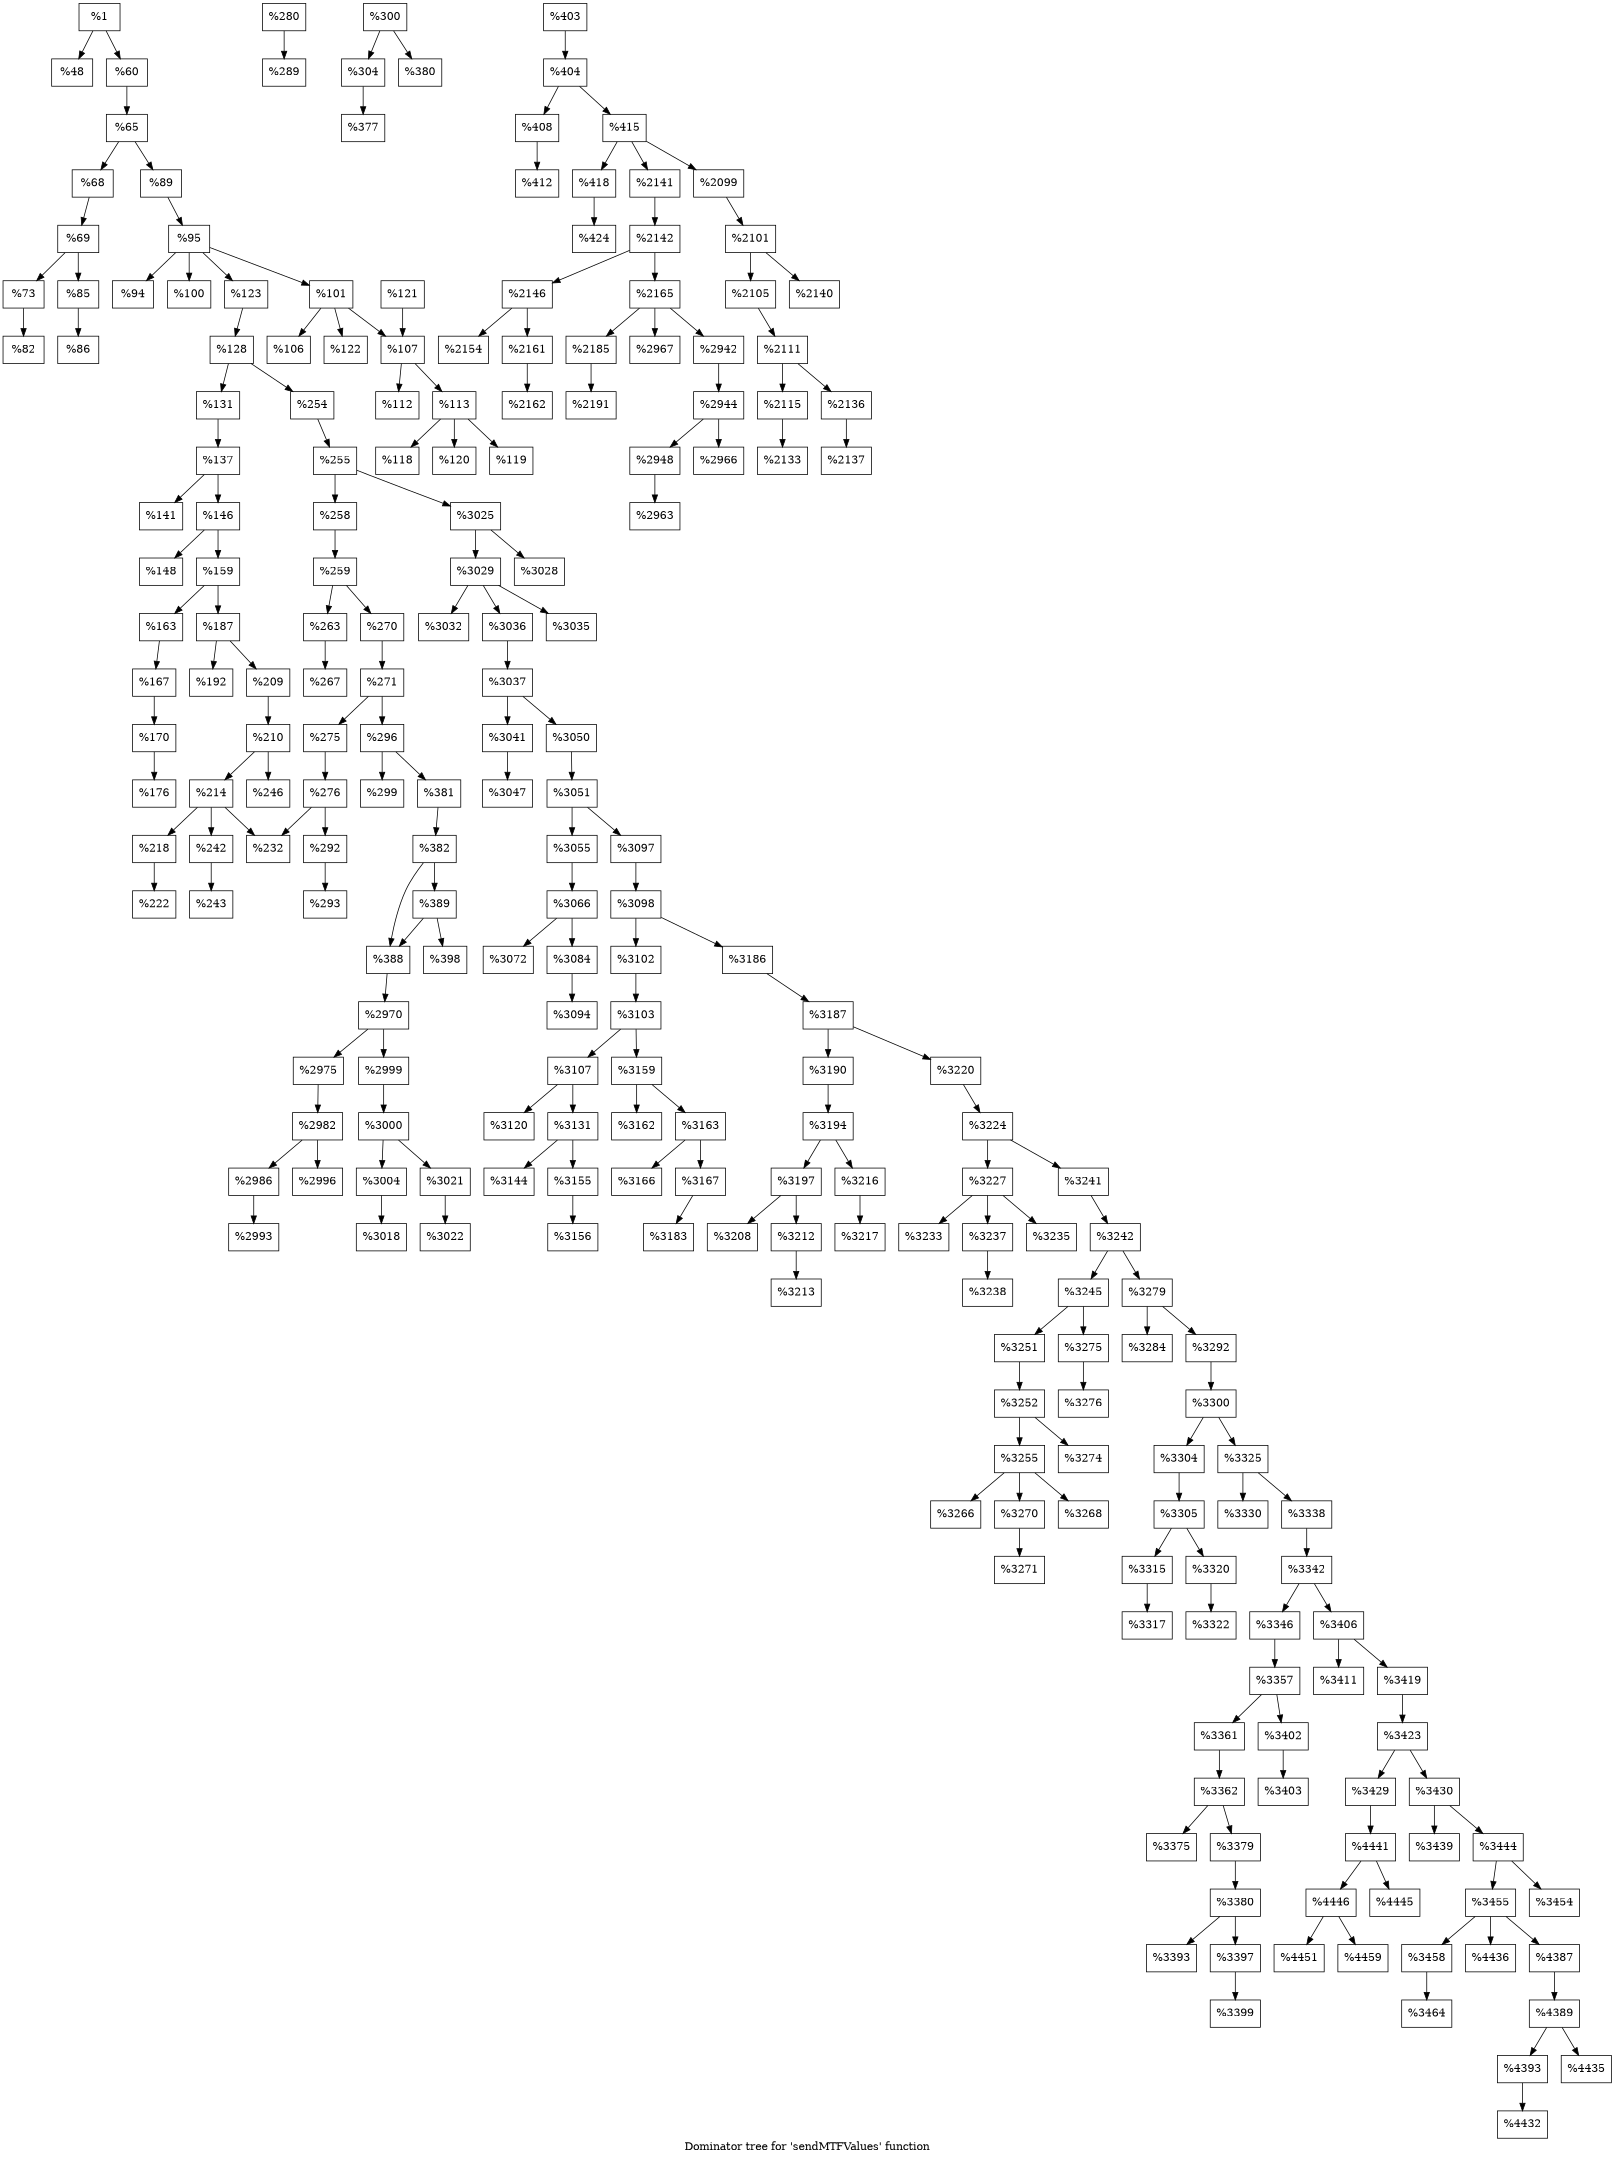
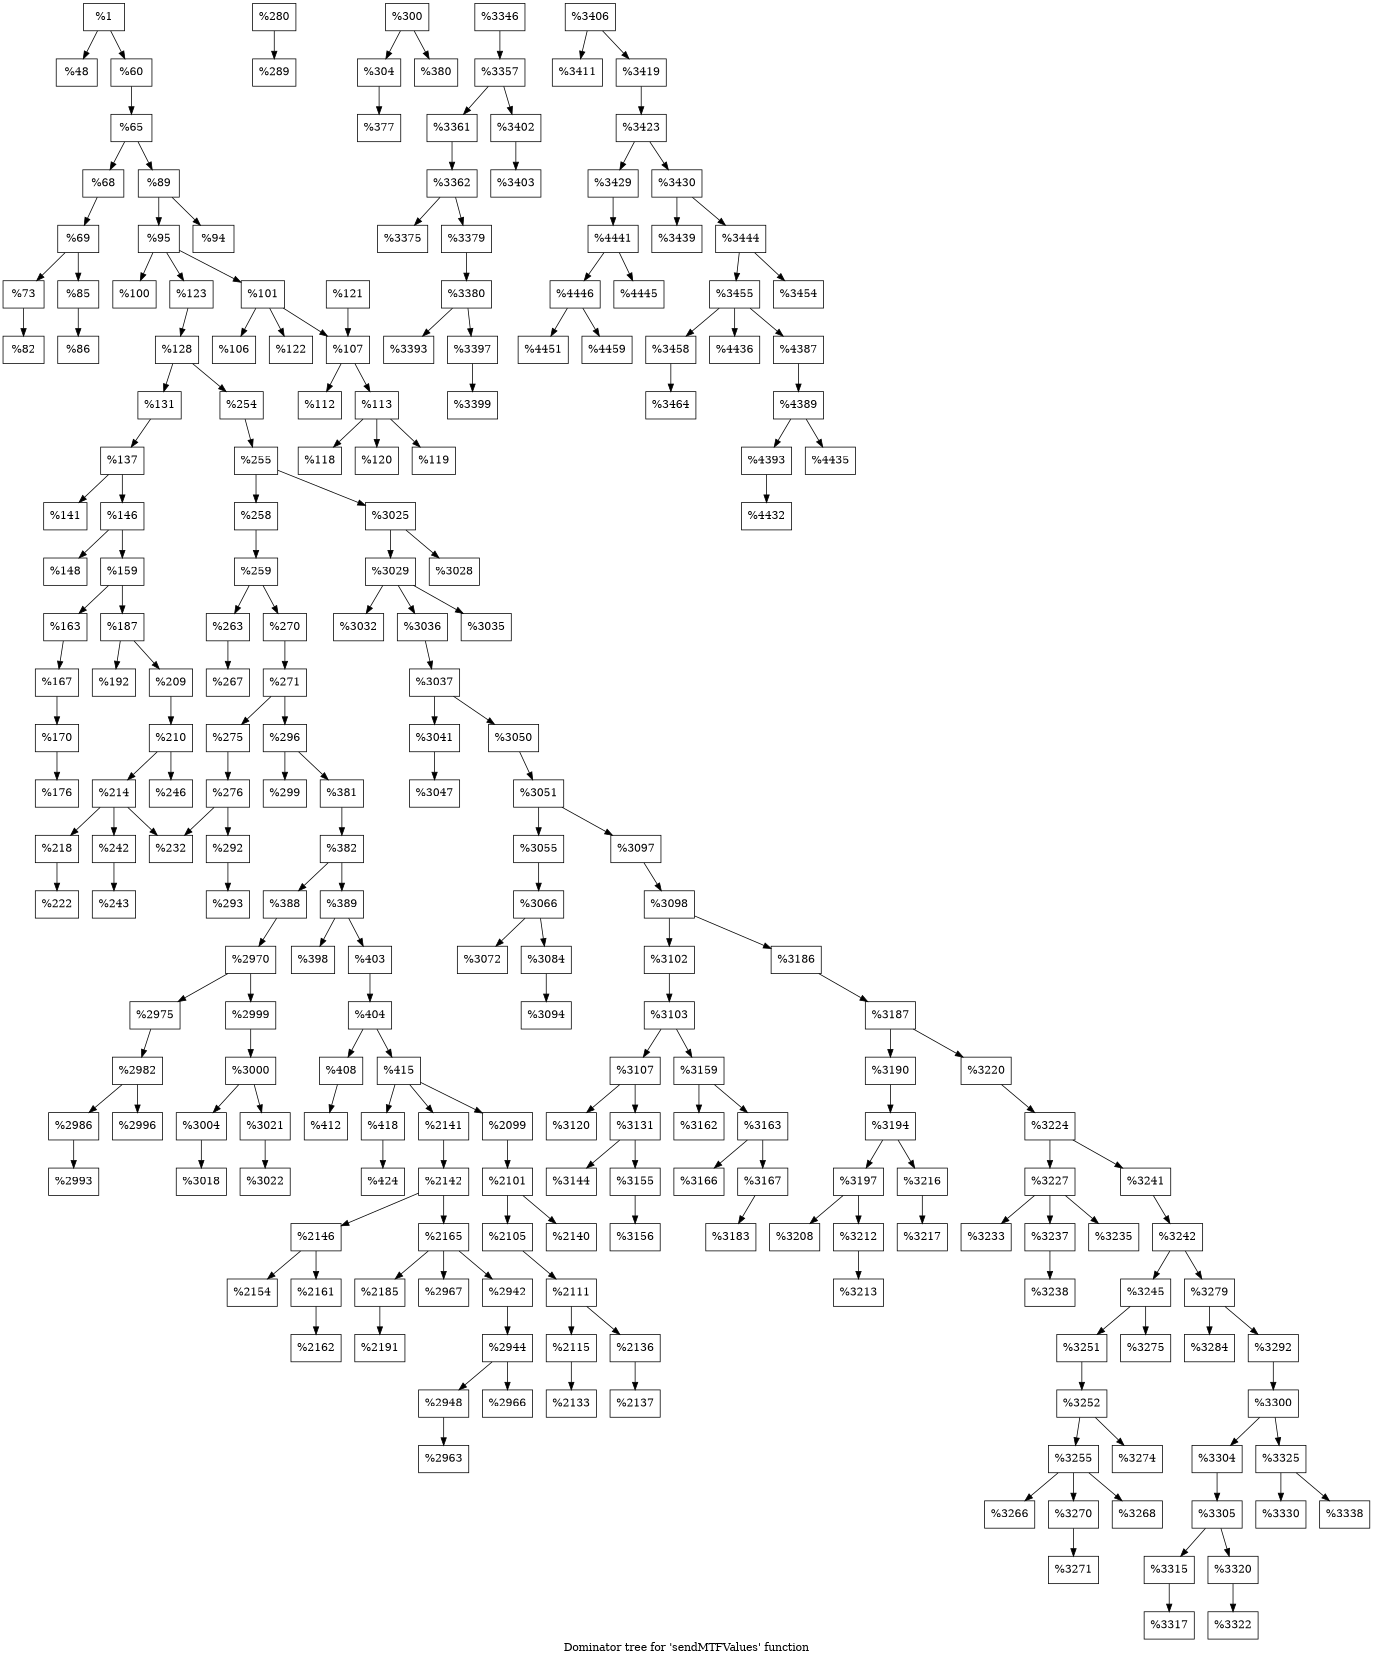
(164, 264) -> (183, 209)
(414, 929) -> (354, 929)
(1083, 1404) -> none
(1307, 1570) -> none
